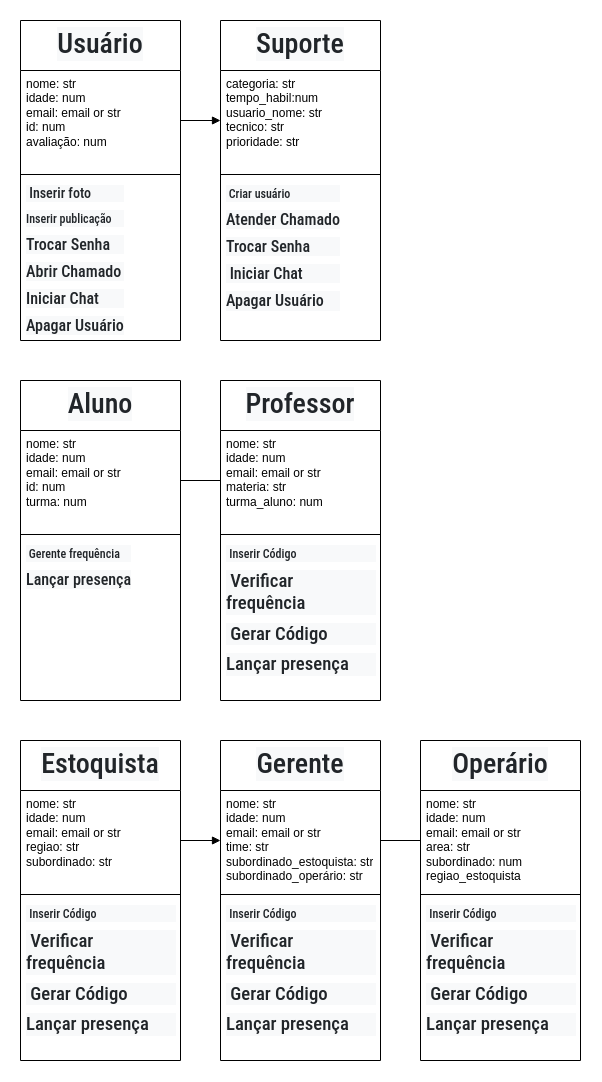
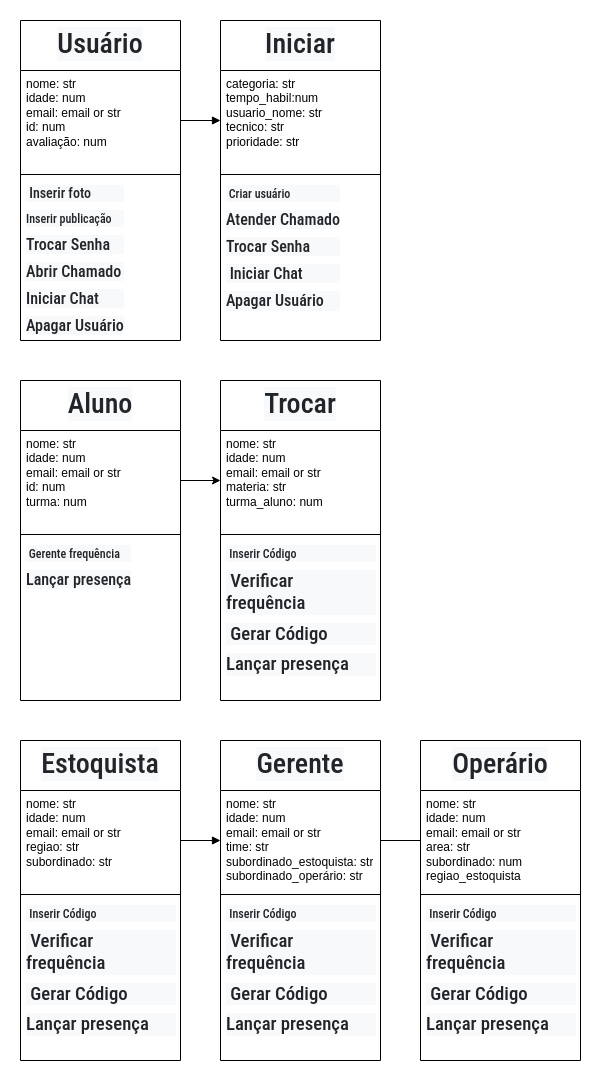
(301, 35) -> (301, 35)
(301, 395) -> (301, 395)
(215, 481) -> (212, 481)
